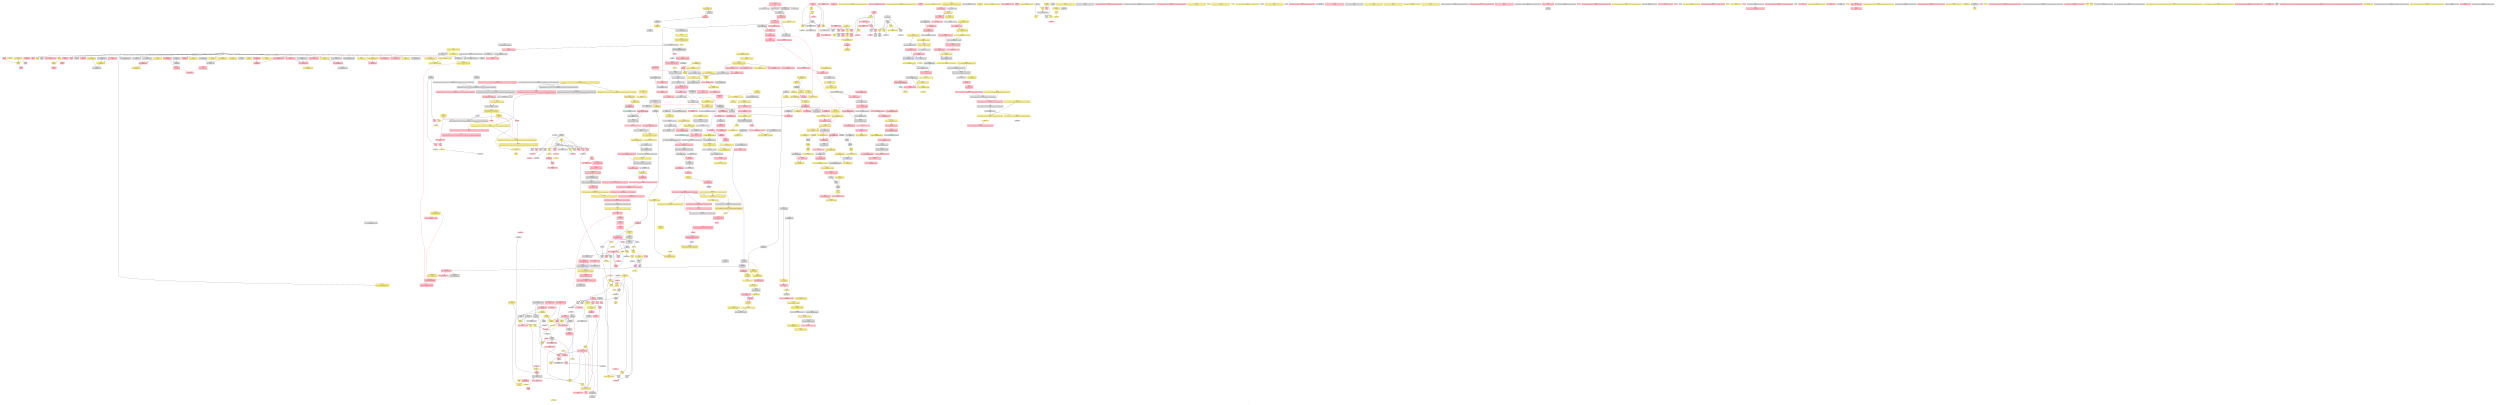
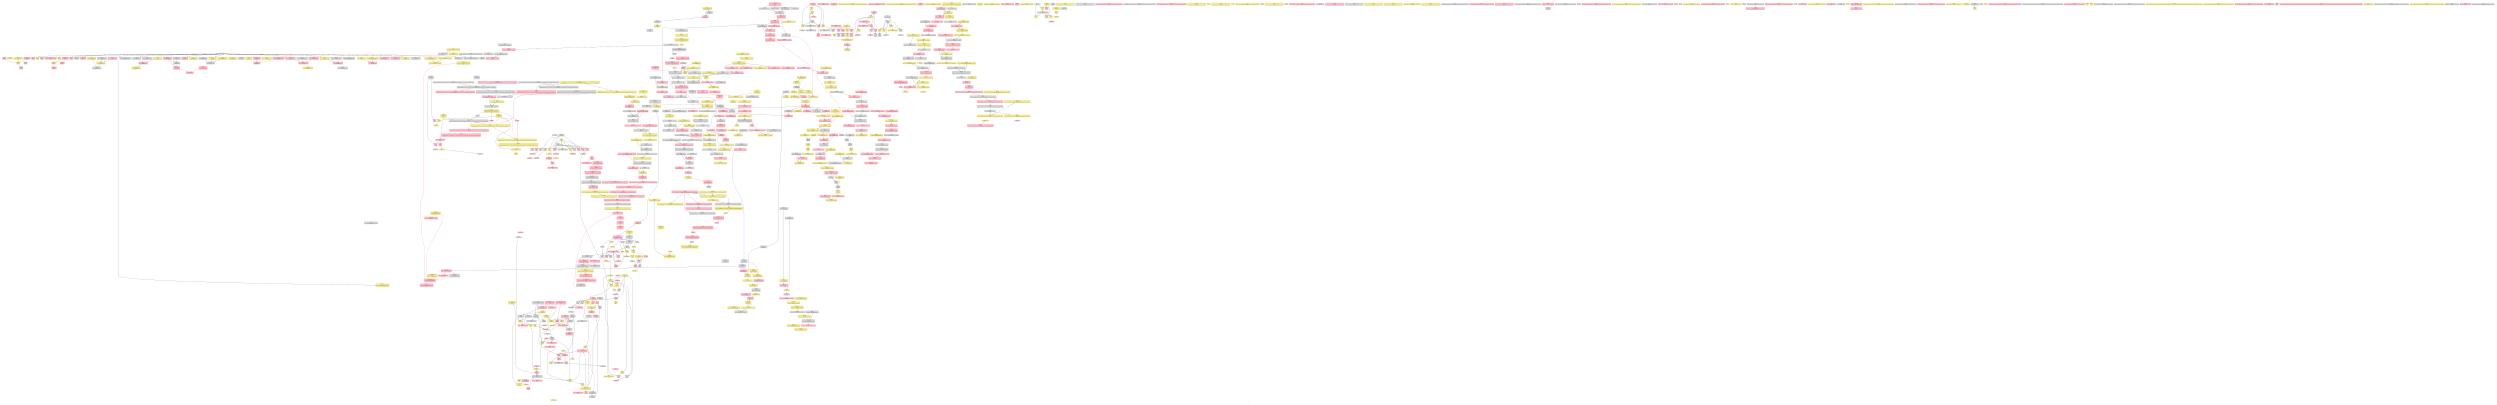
(911, 50) -> none
(601, 303) -> none
